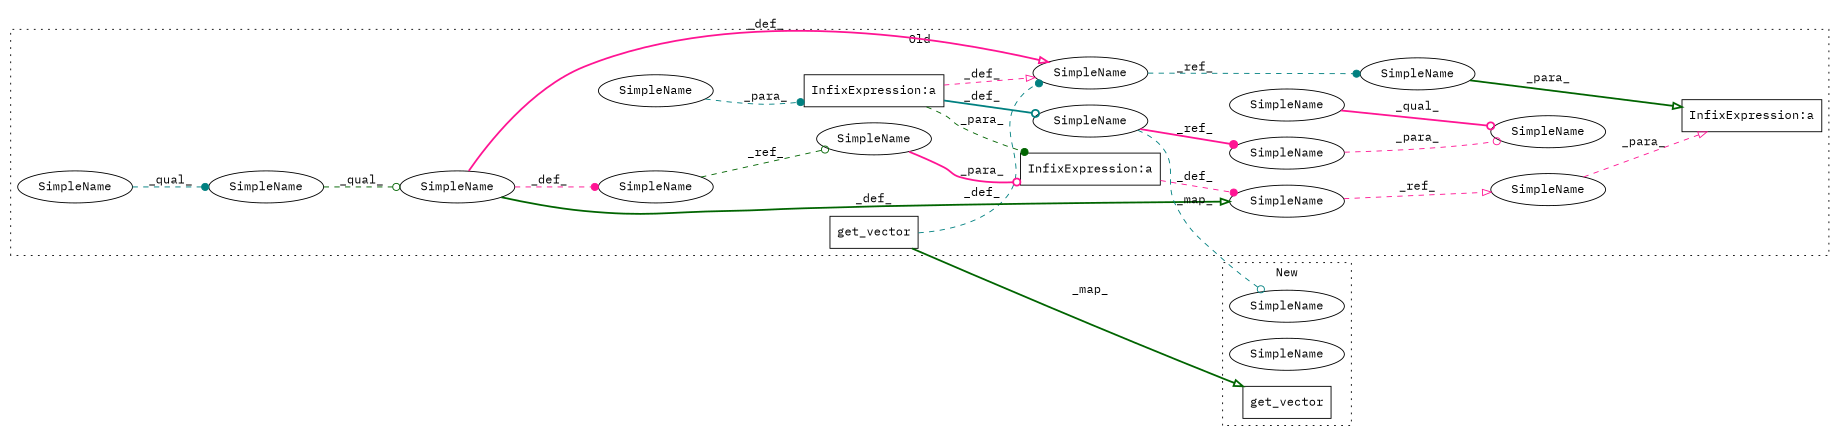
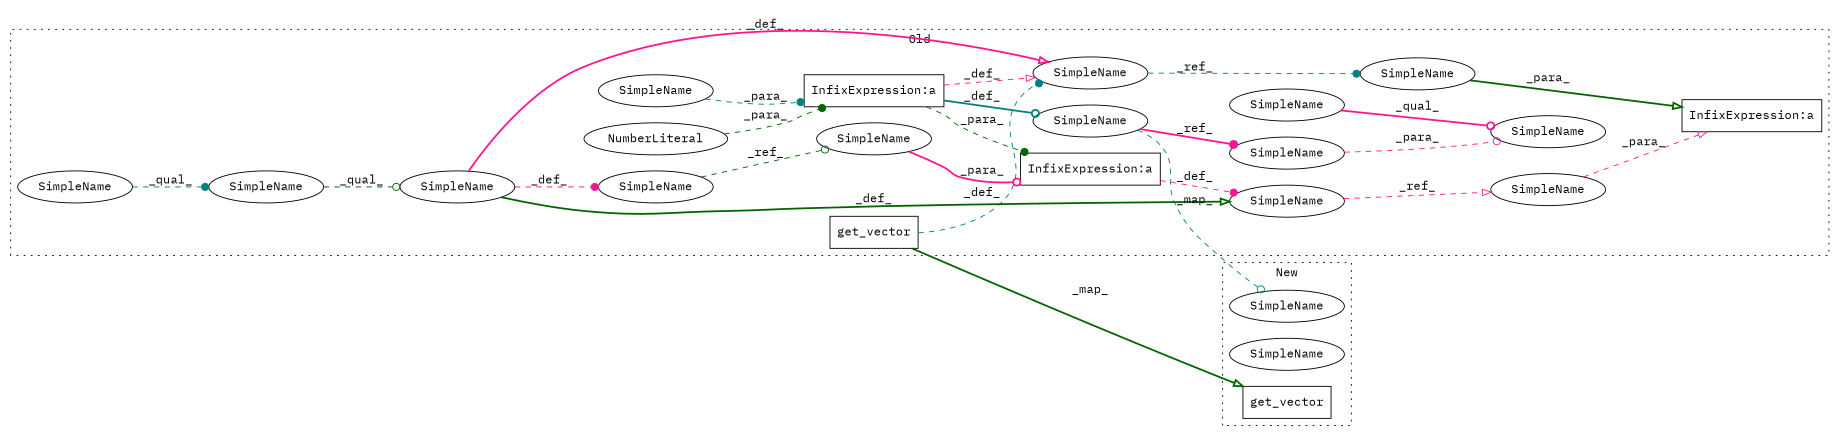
none -> (656, 139)
